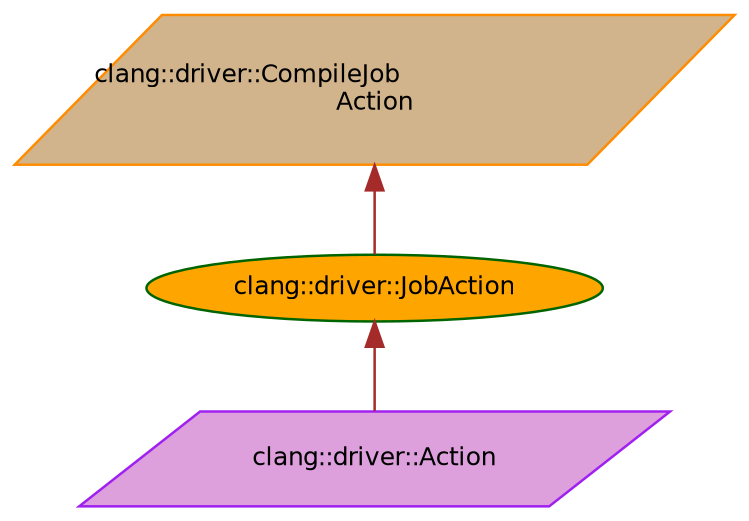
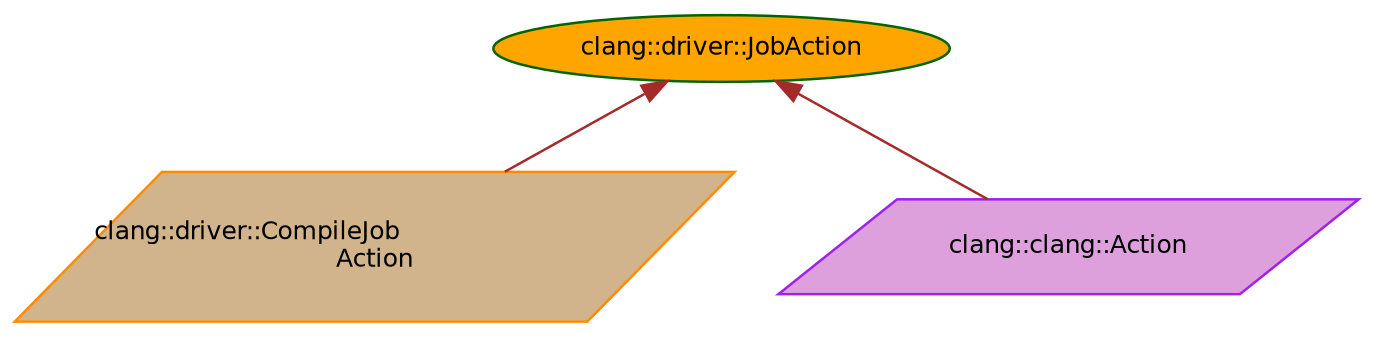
(375, 222) -> (575, 133)
(375, 459) -> (1068, 247)
